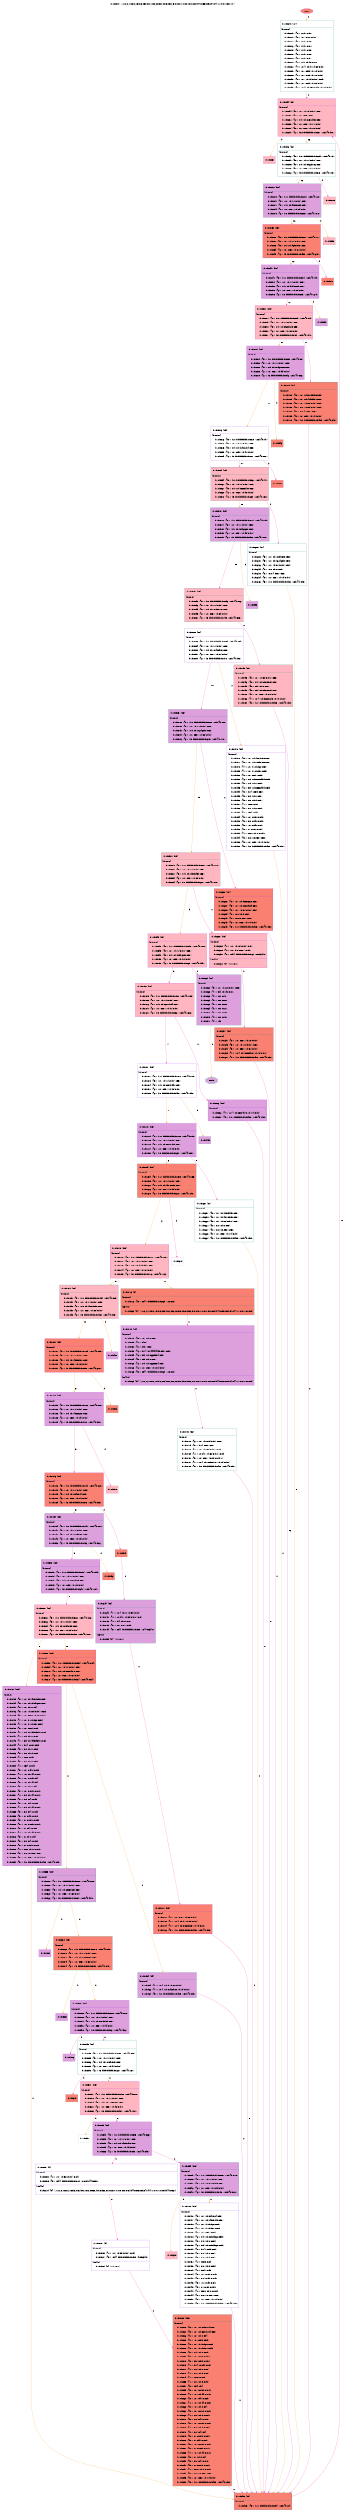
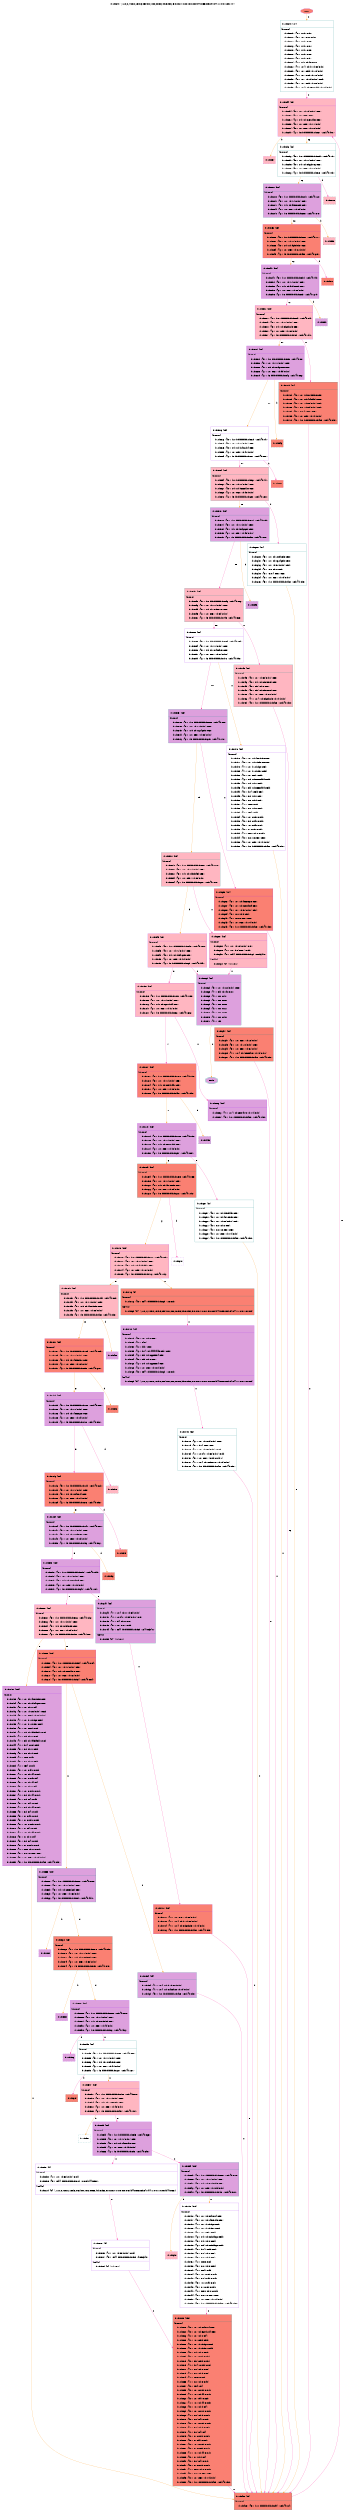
none -> (214, 625)
(244, 997) -> (230, 971)
(167, 1080) -> (167, 1080)
(123, 1578) -> (95, 1596)
(263, 1804) -> none
(235, 2400) -> (207, 2310)
